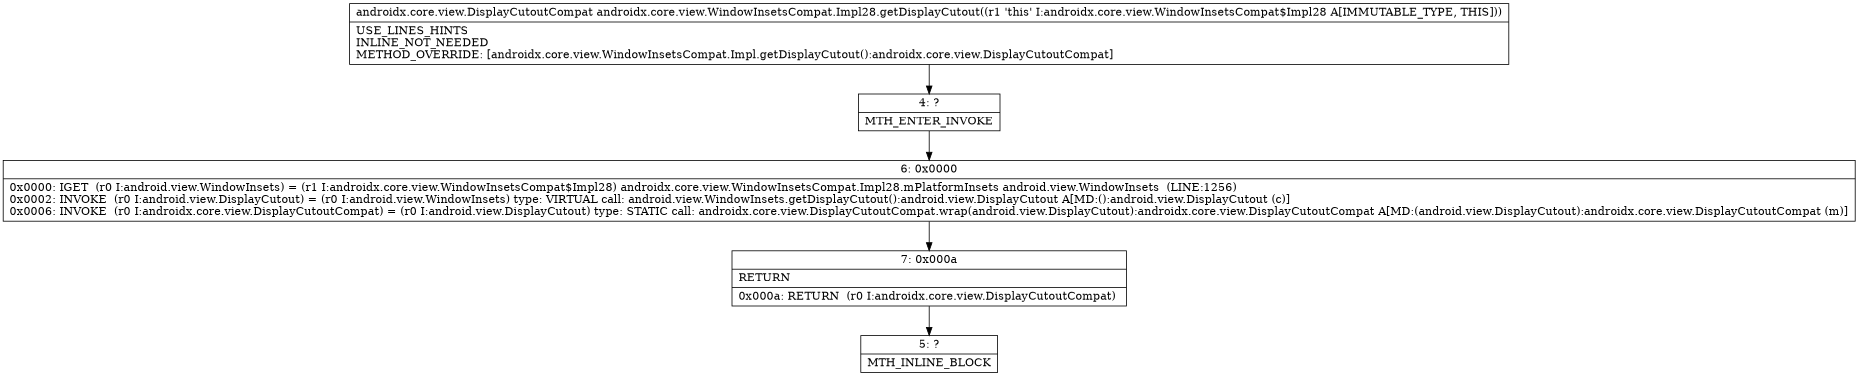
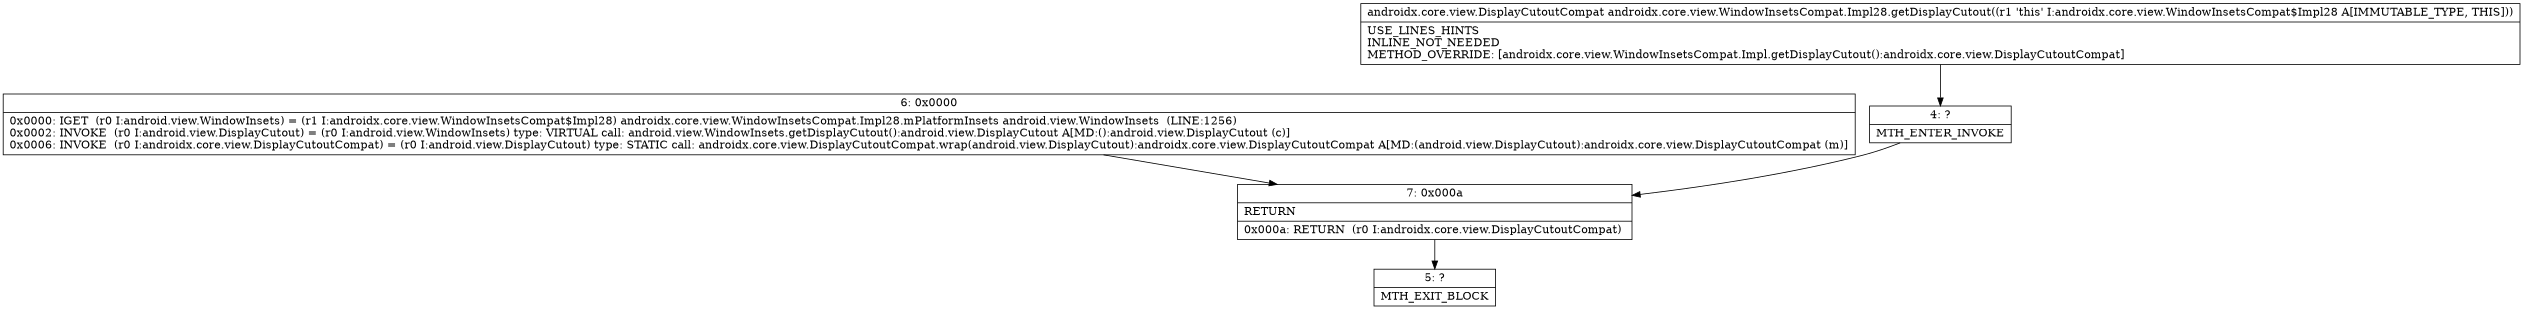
(929, 142) -> (1771, 175)
(929, 363) -> (1435, 296)
